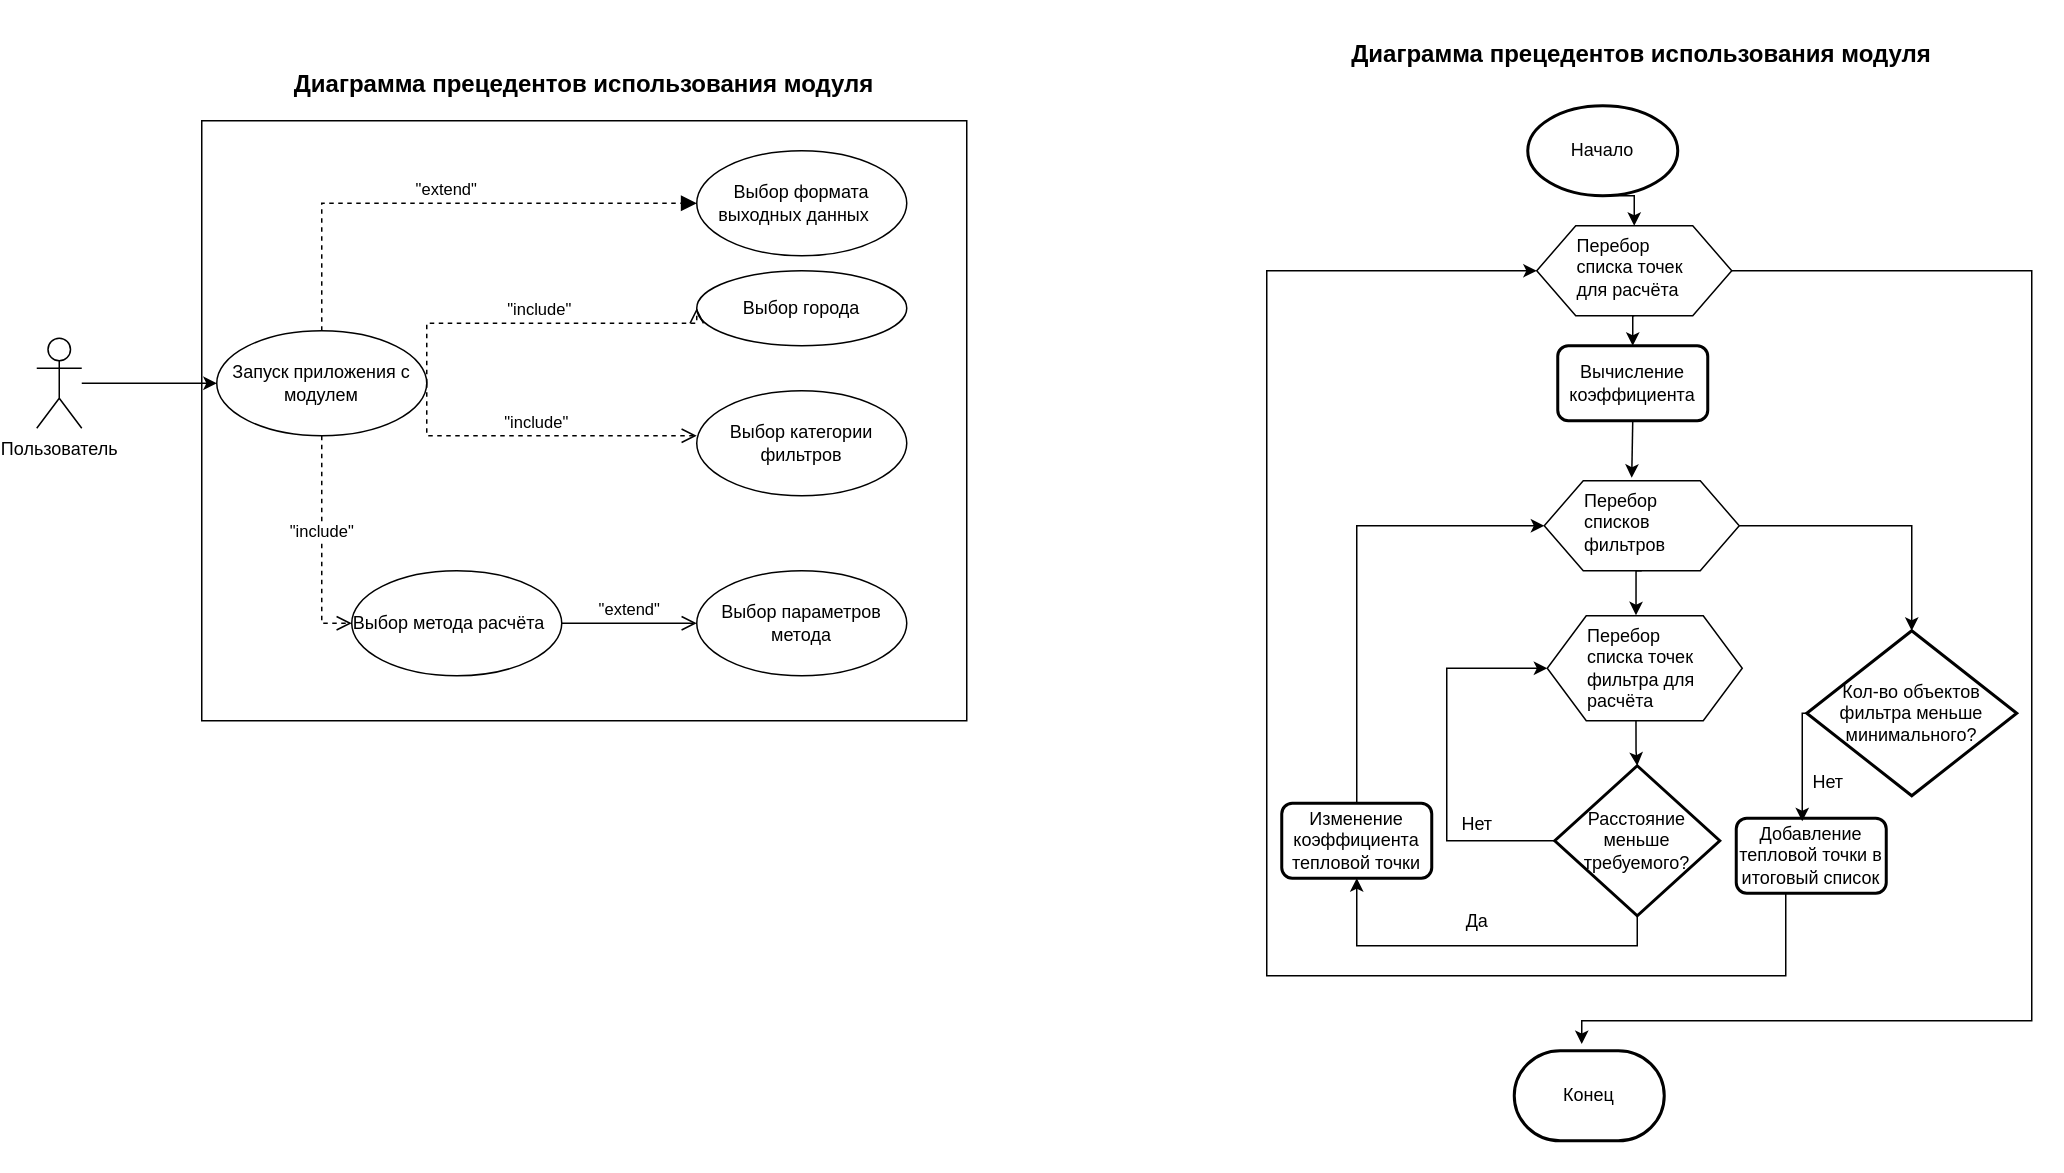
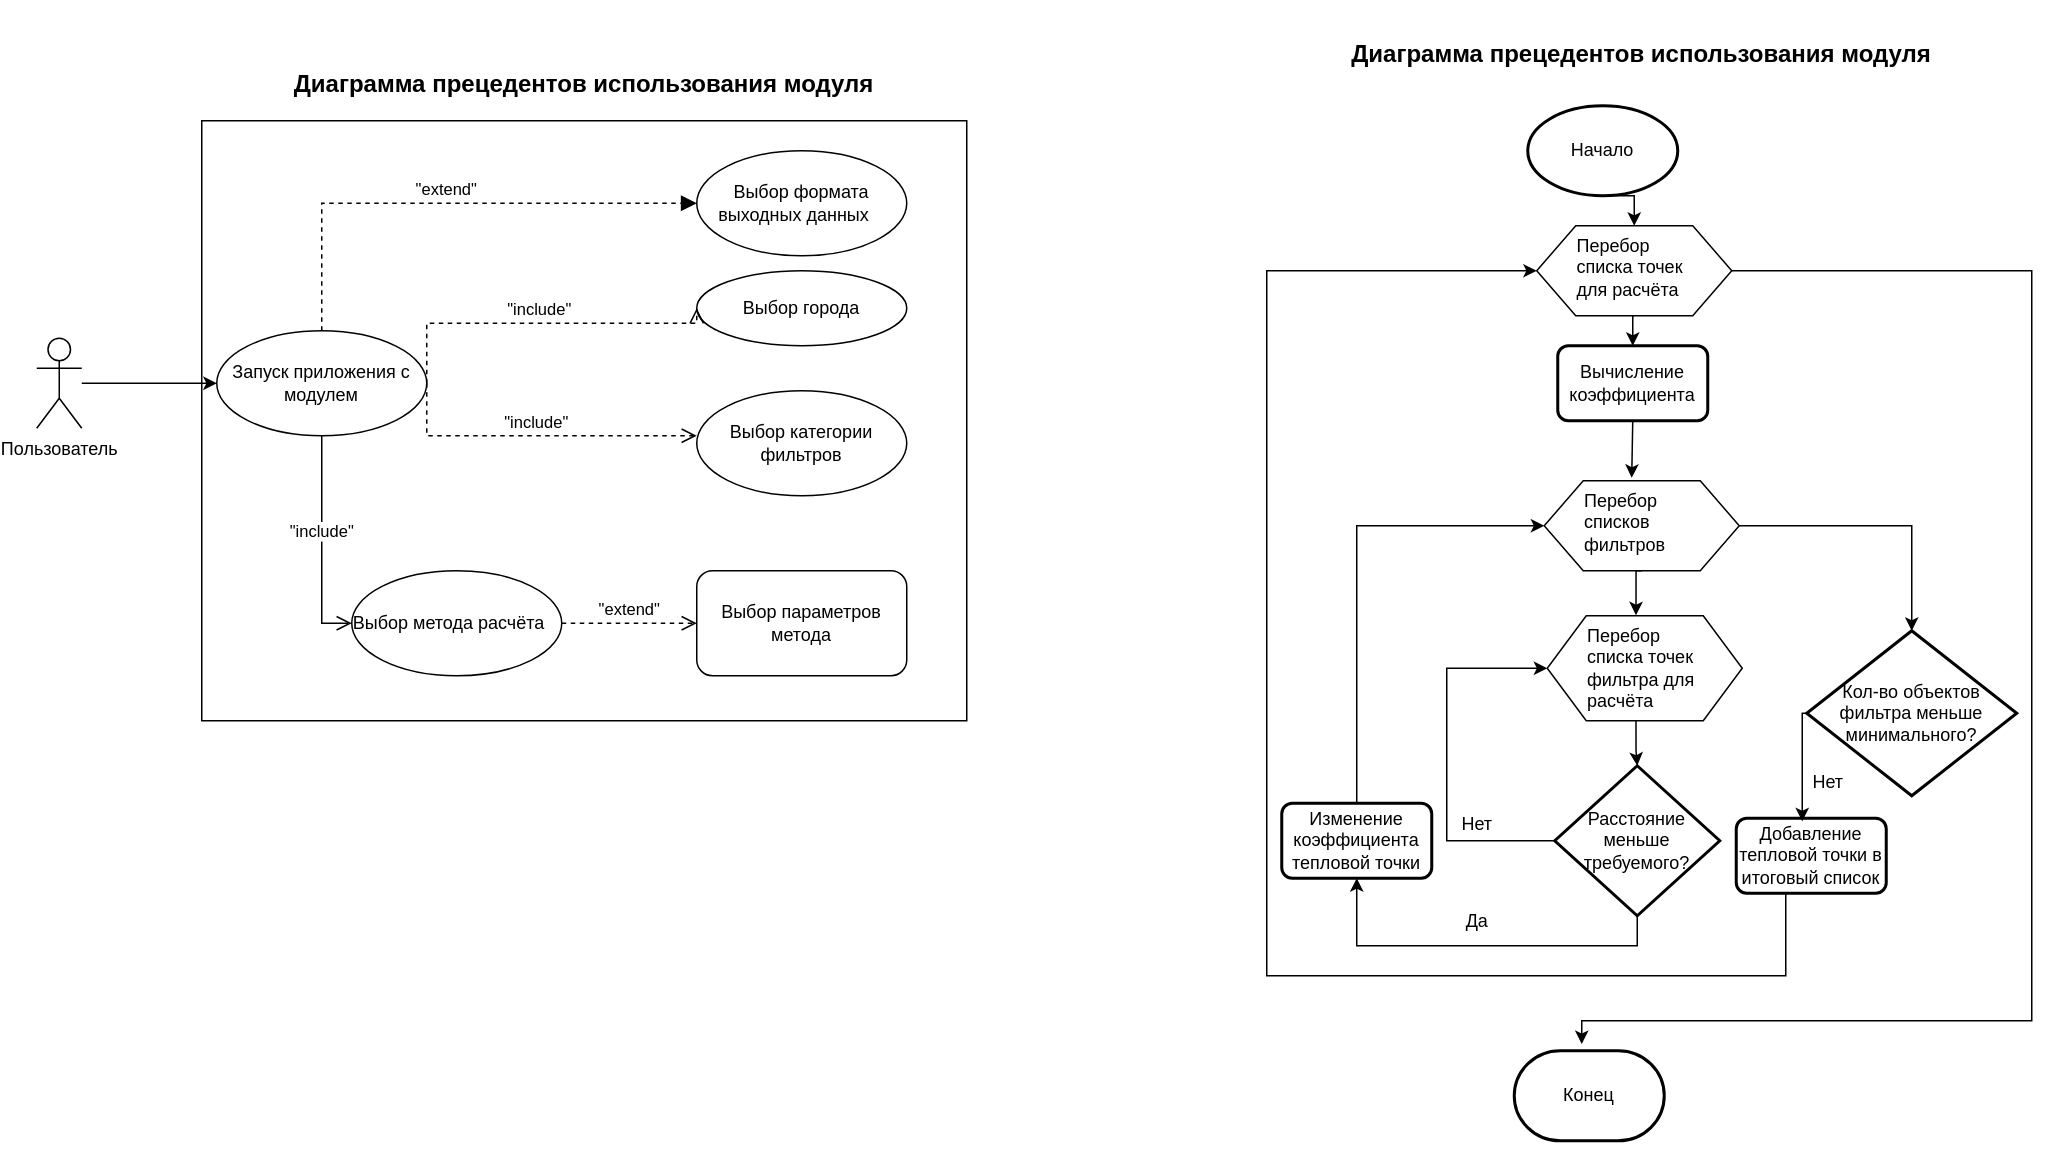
(322, 594) -> (322, 594)
(626, 623) -> (626, 623)
(802, 623) -> (802, 623)
